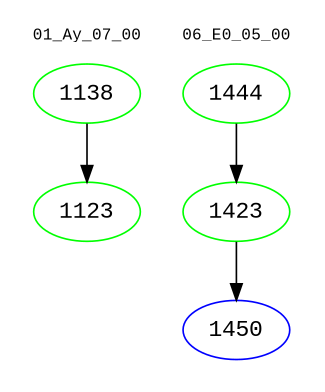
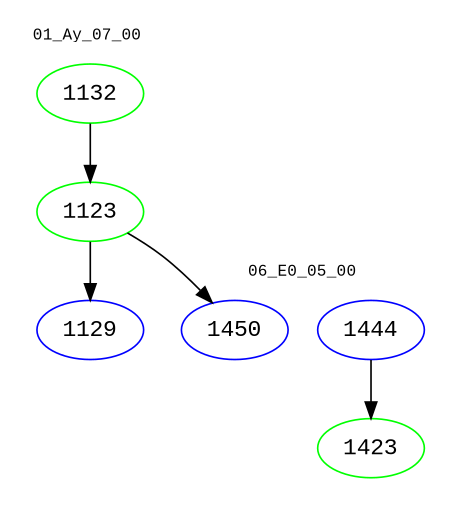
(87, 94) -> (90, 94)
(236, 94) -> (371, 330)
(236, 263) -> (180, 271)
none -> (90, 330)
